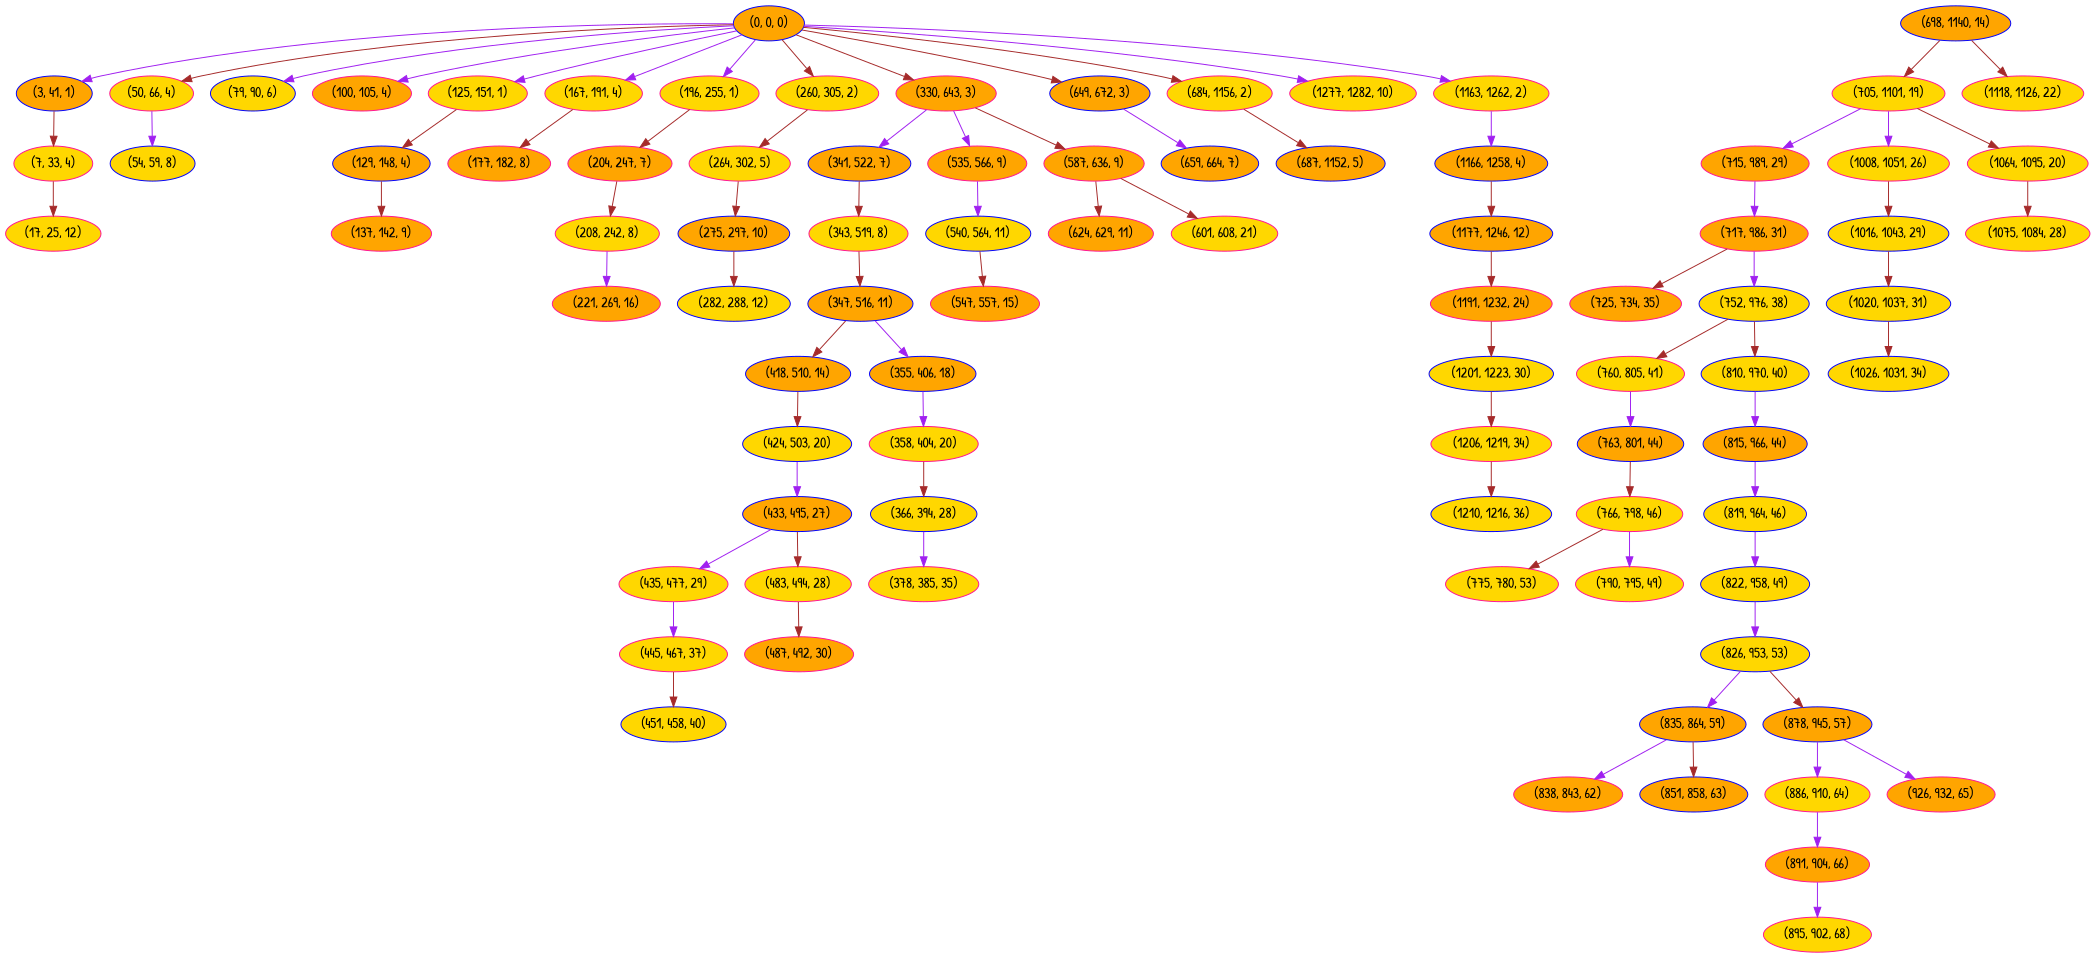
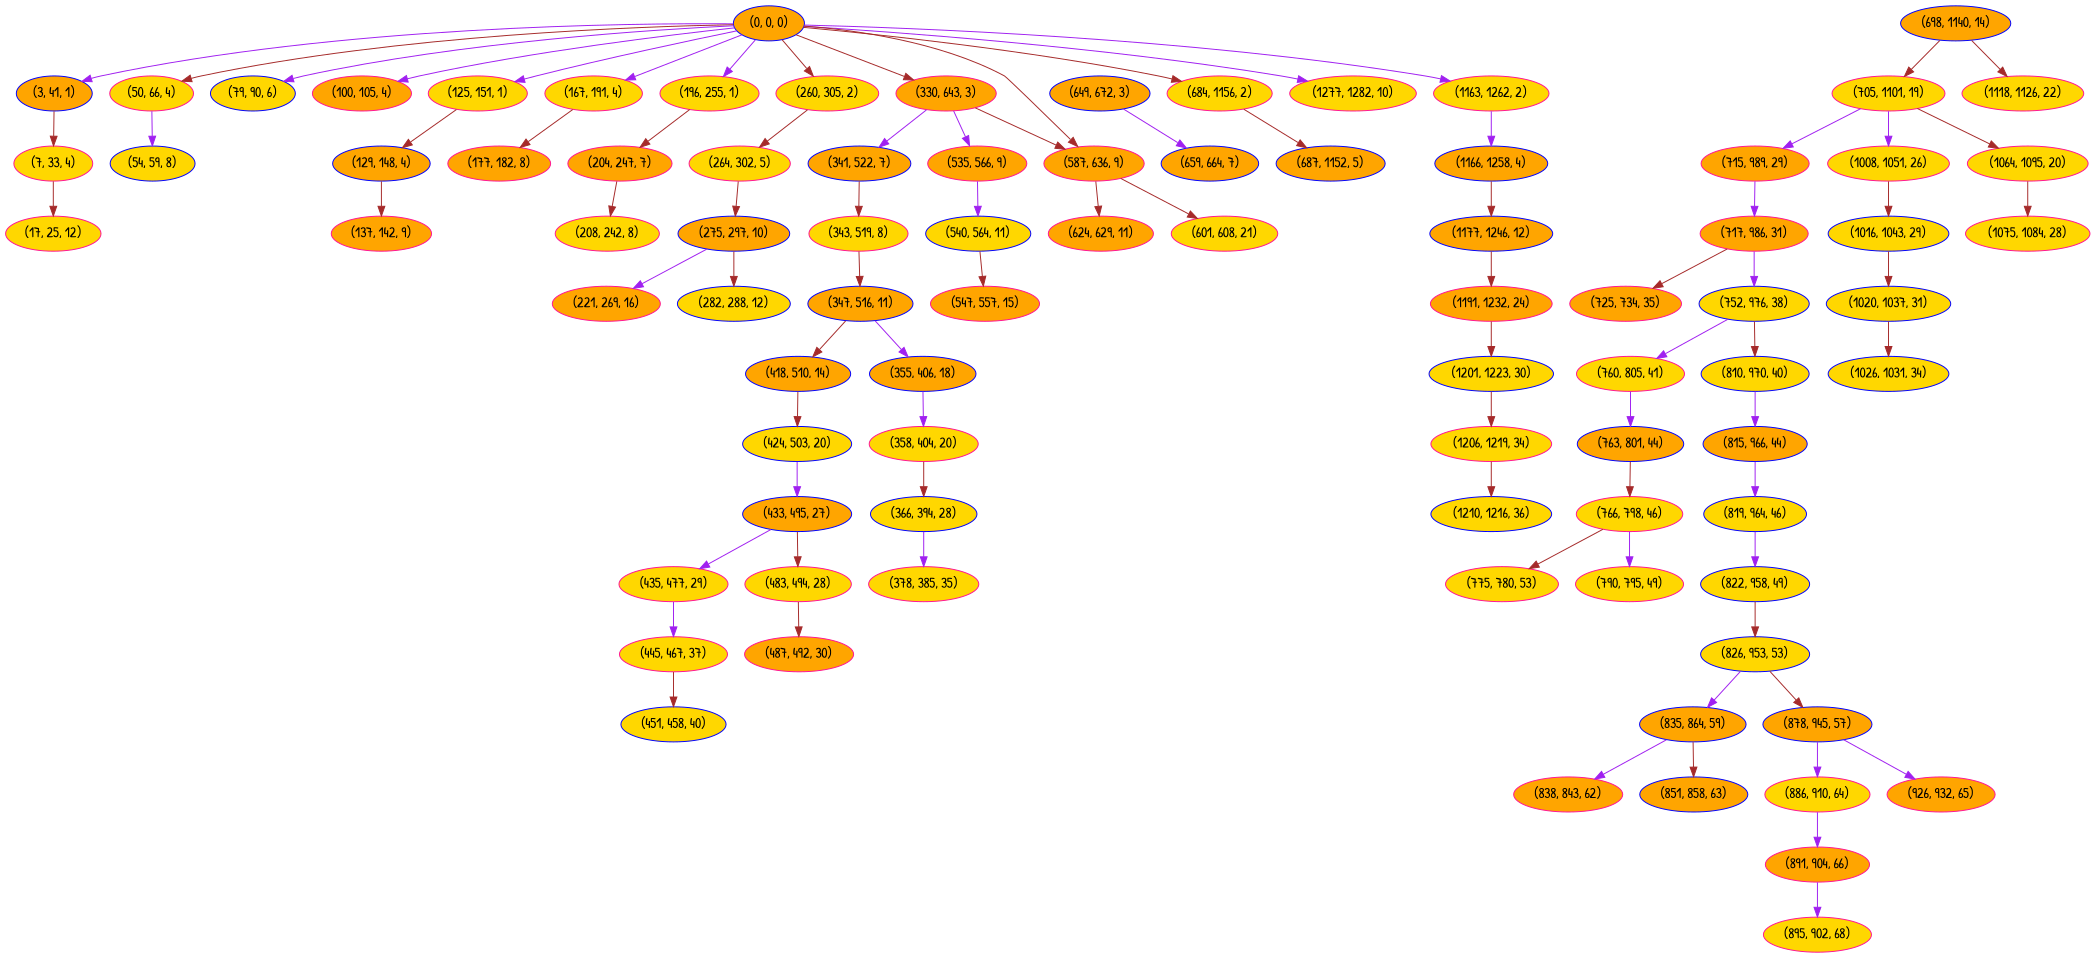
(927, 53) -> (951, 53)
(607, 264) -> (674, 266)
(1697, 336) -> (1697, 336)
(1755, 614) -> (1755, 614)
